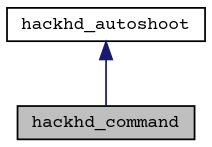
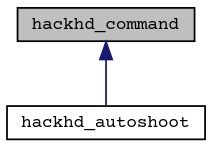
(106, 83) -> (106, 83)
